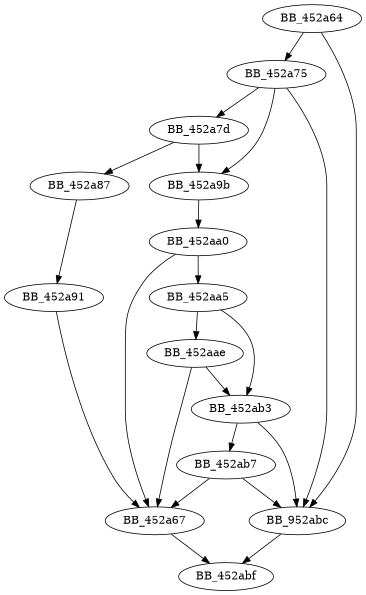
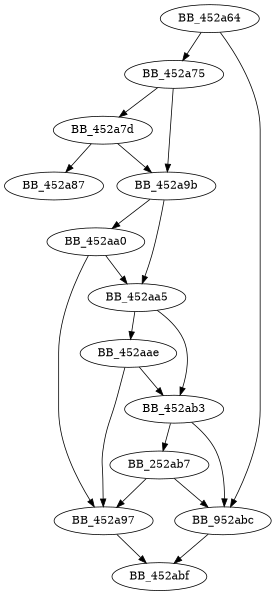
none -> (156, 239)
(327, 290) -> none
(54, 298) -> none
(226, 465) -> (159, 465)
(155, 521) -> (104, 521)
